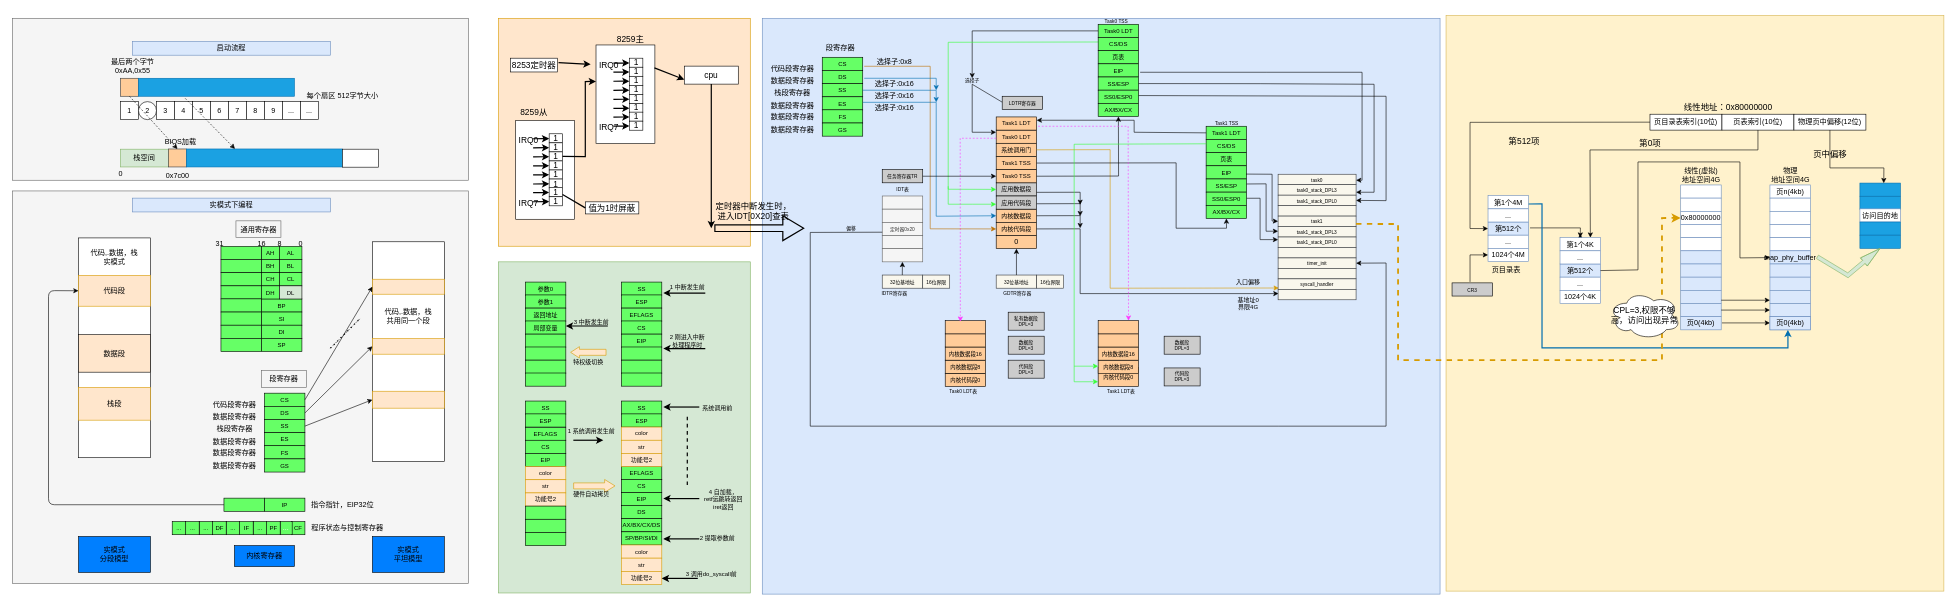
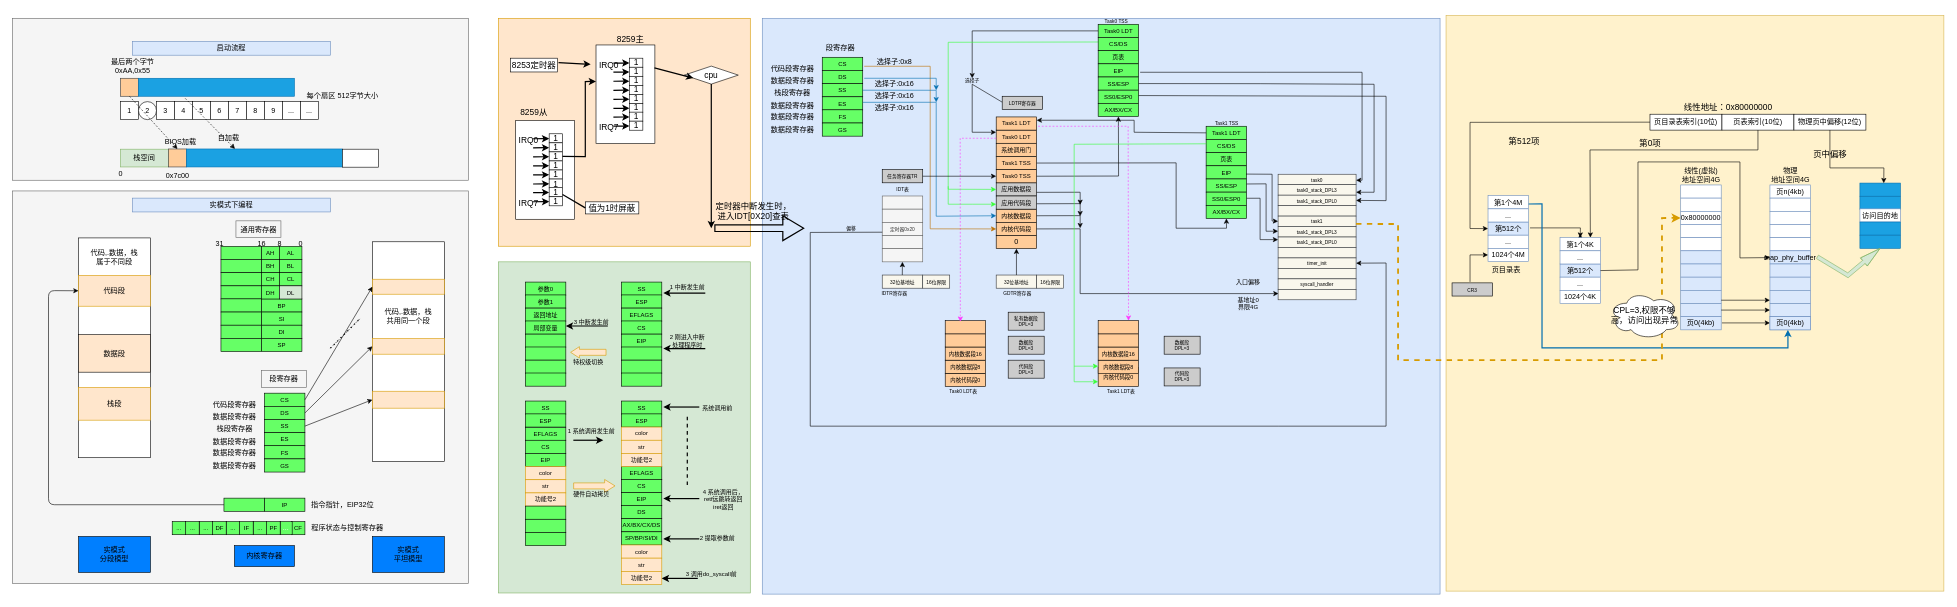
(711, 75) -> (711, 75)
none -> (228, 138)
(1106, 150) -> none
(114, 257) -> (114, 257)
(724, 500) -> (724, 500)
